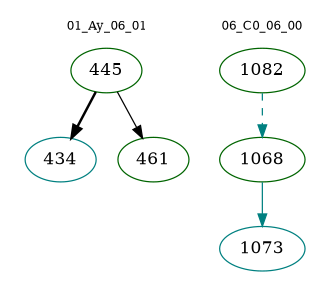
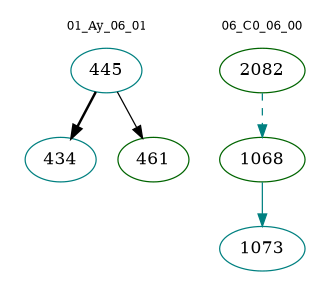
(106, 71) -> (106, 71)
(262, 71) -> (262, 71)
